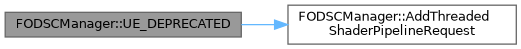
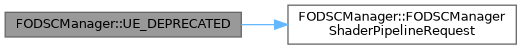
(402, 25) -> (402, 25)
